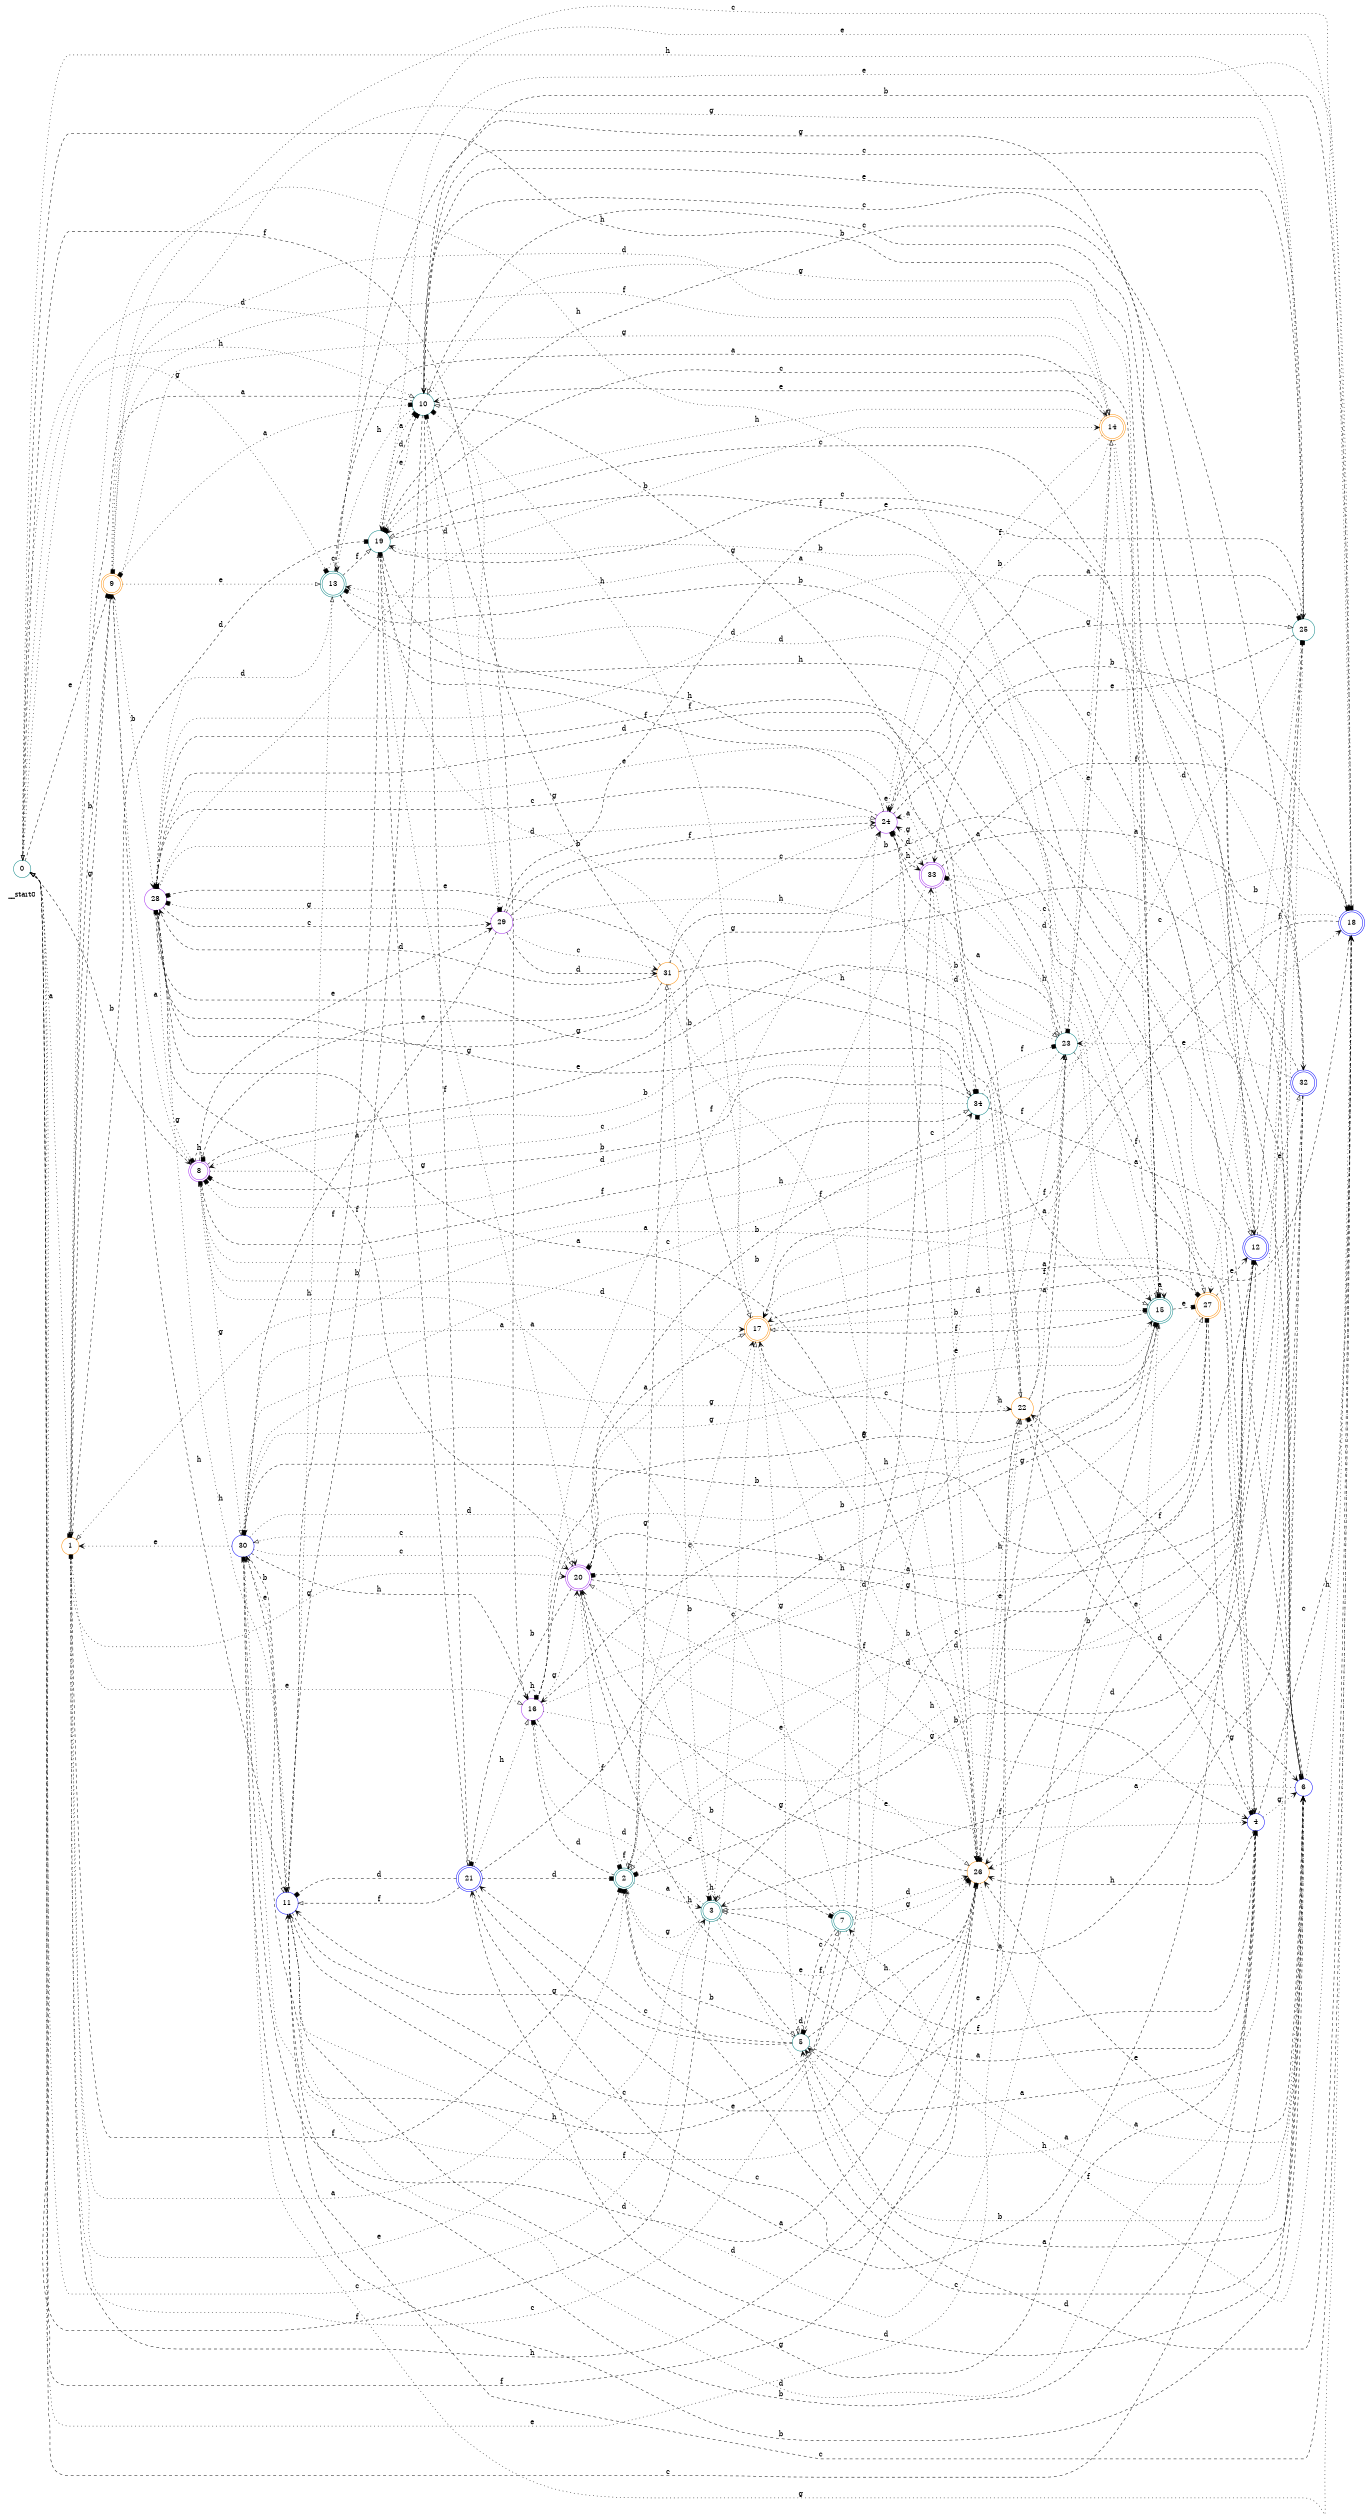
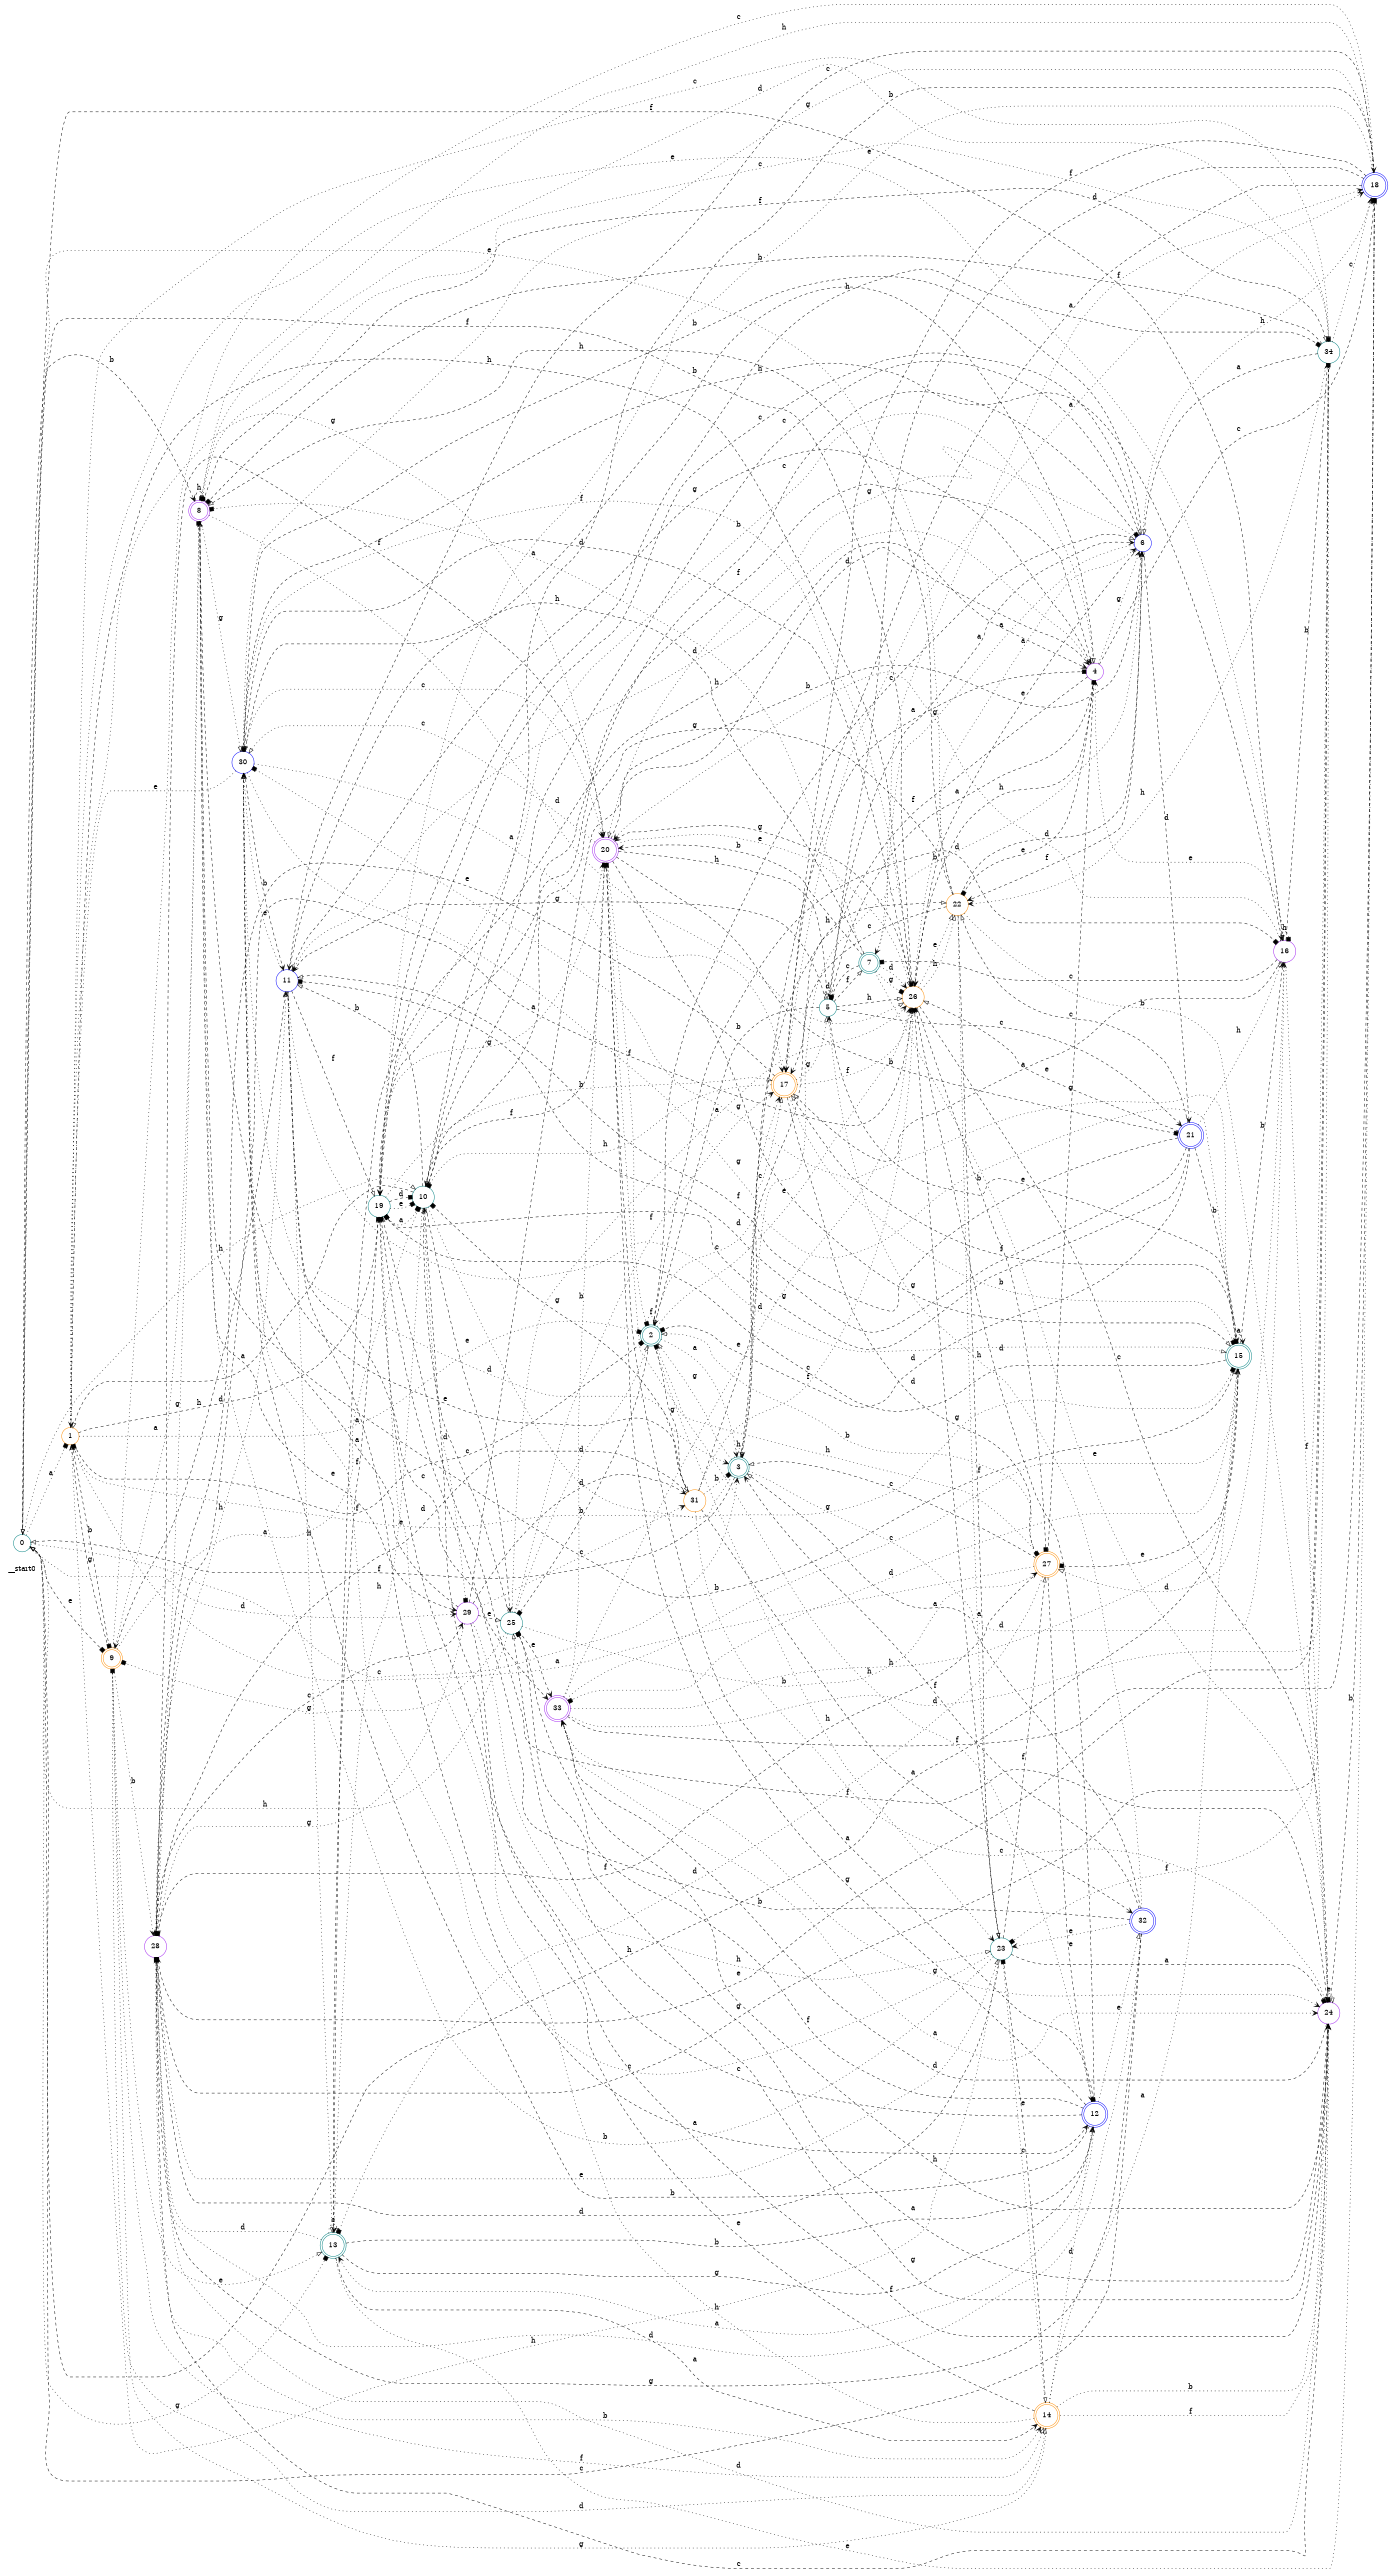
none -> (759, 365)
(738, 429) -> (507, 1926)
(444, 1138) -> (586, 1077)
(1256, 1822) -> (1095, 672)
